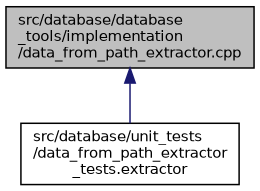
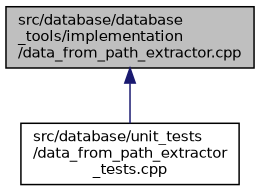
(130, 154) -> (130, 154)
